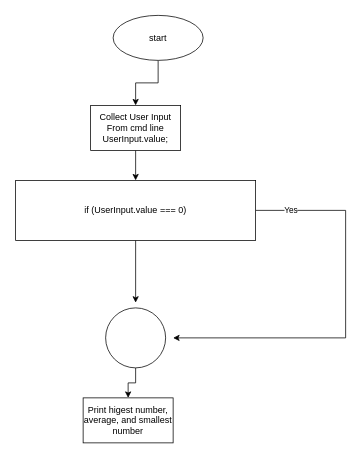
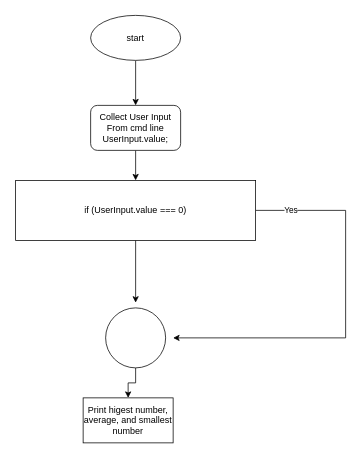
(158, 38) -> (135, 38)
(135, 128) -> (135, 128)
